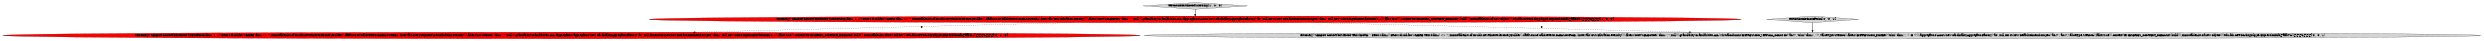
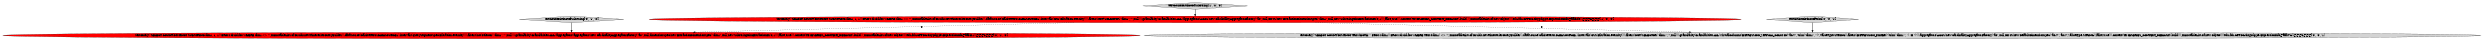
none -> (572, 19)
